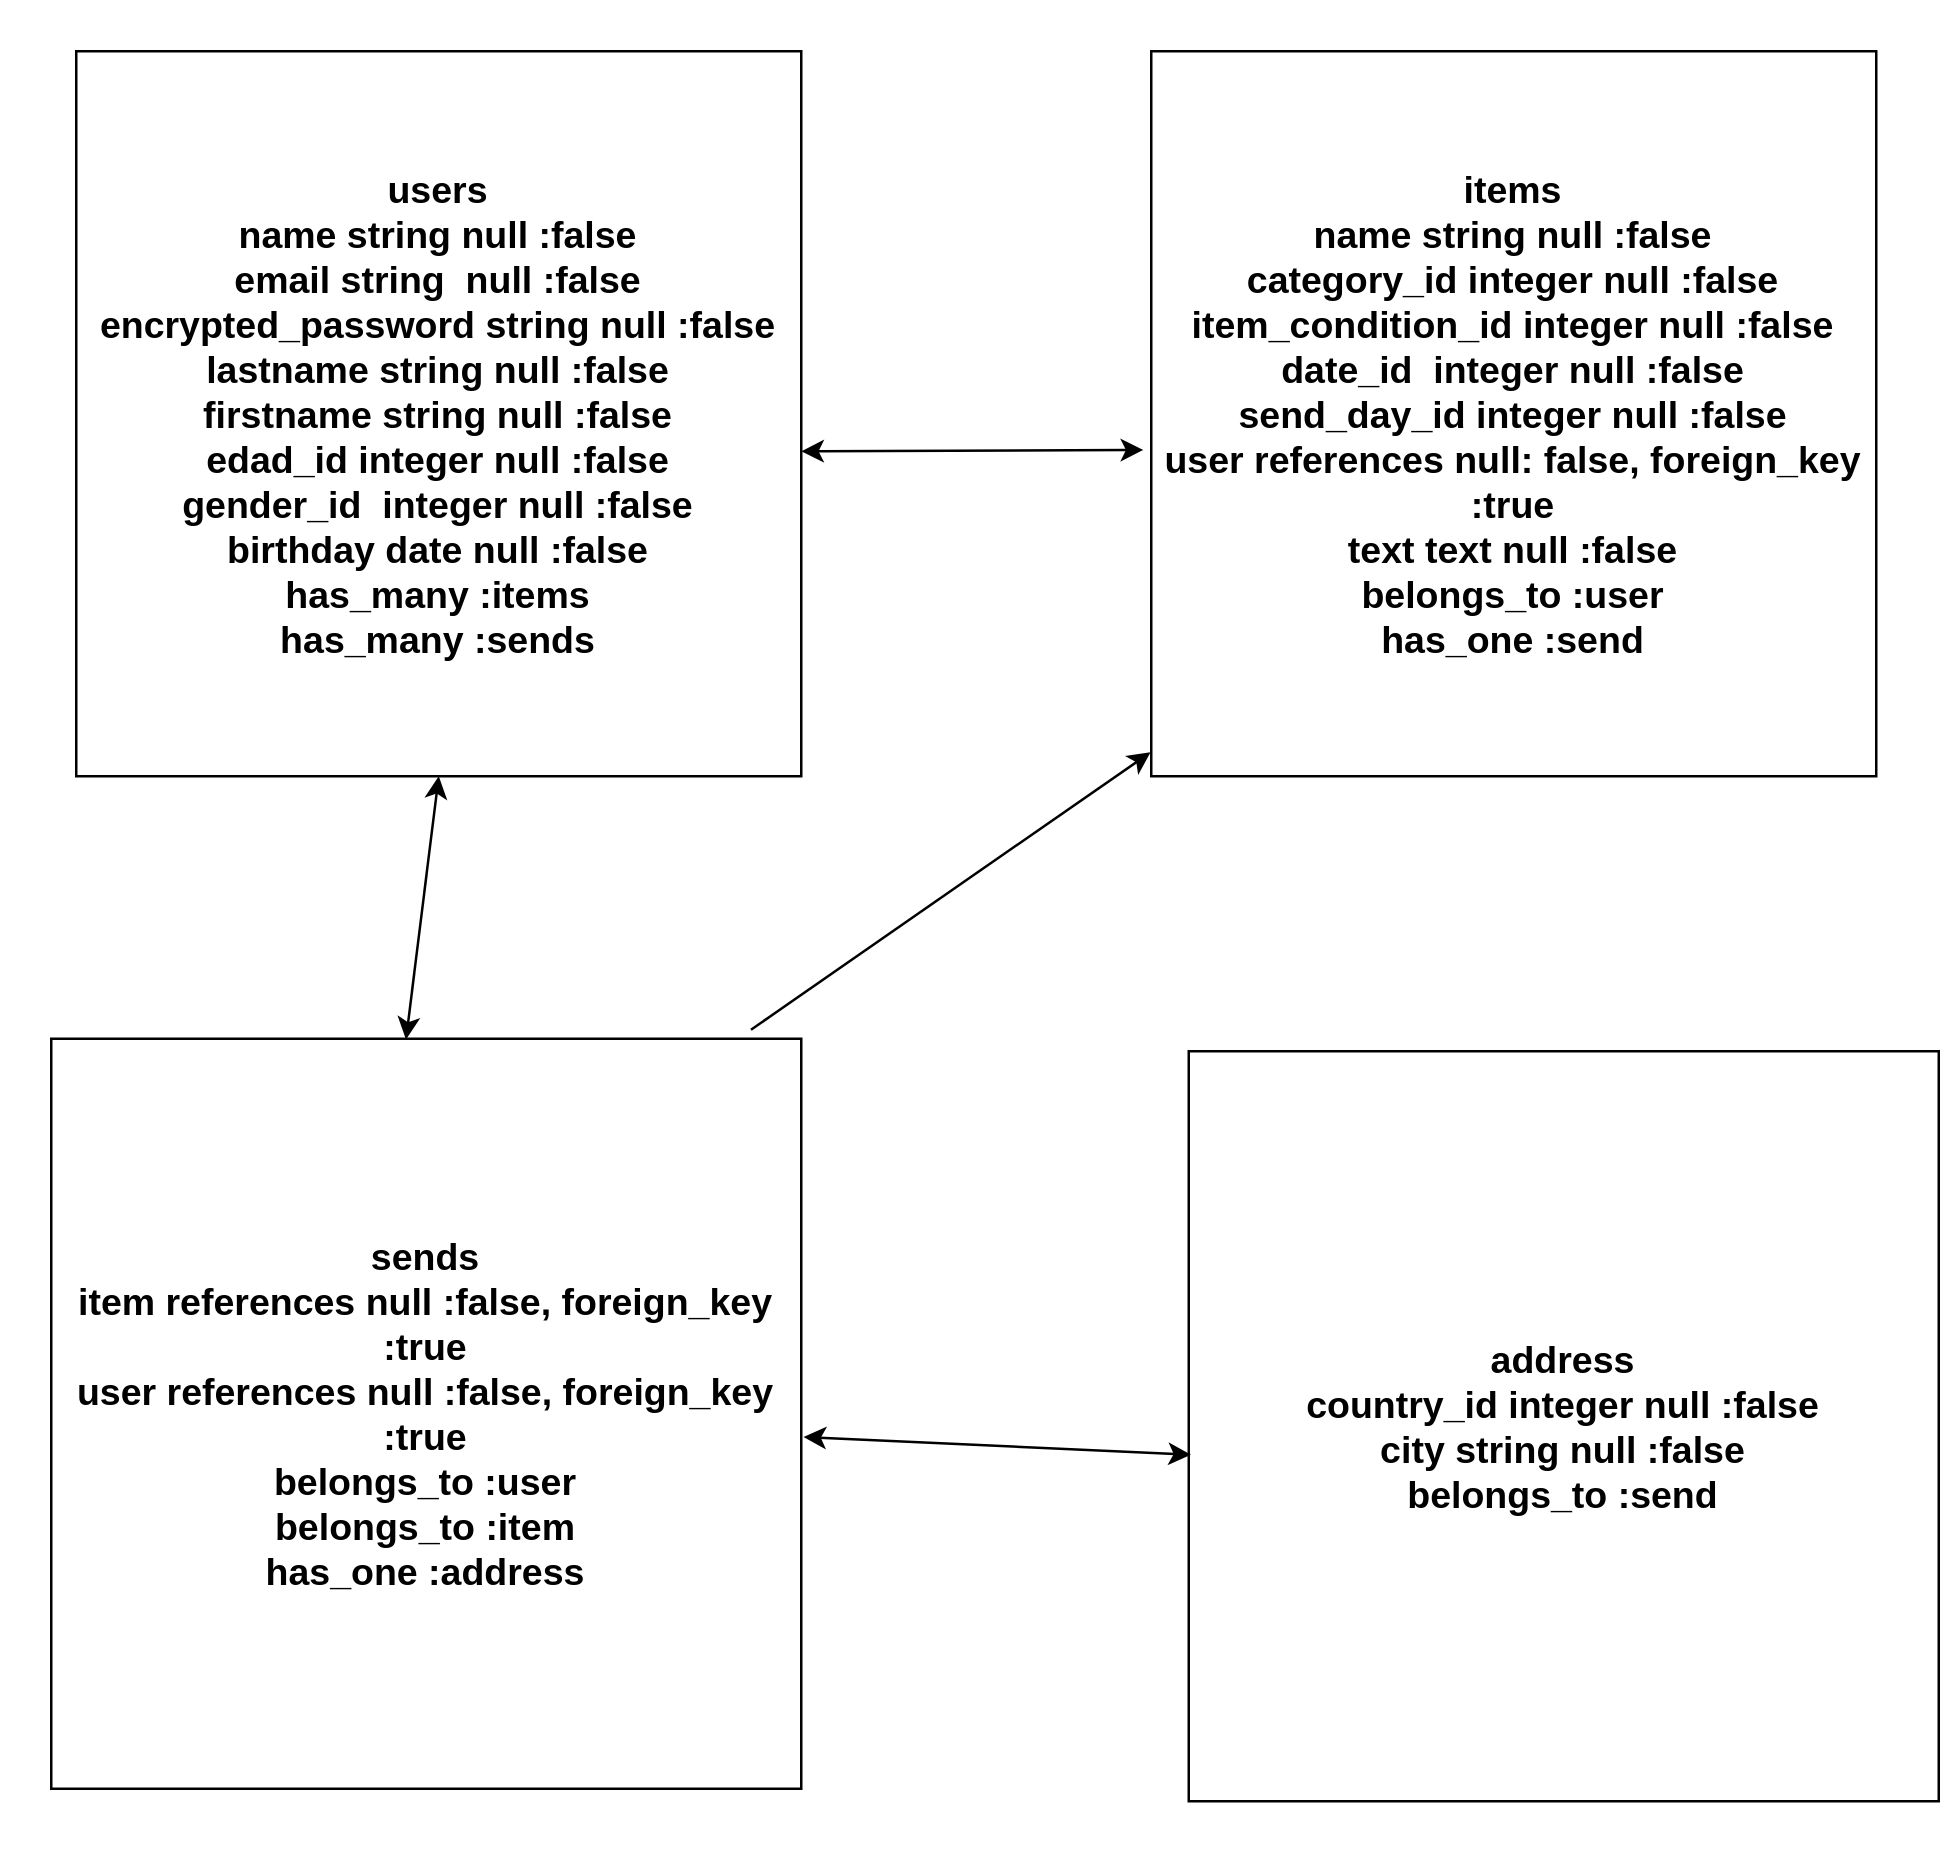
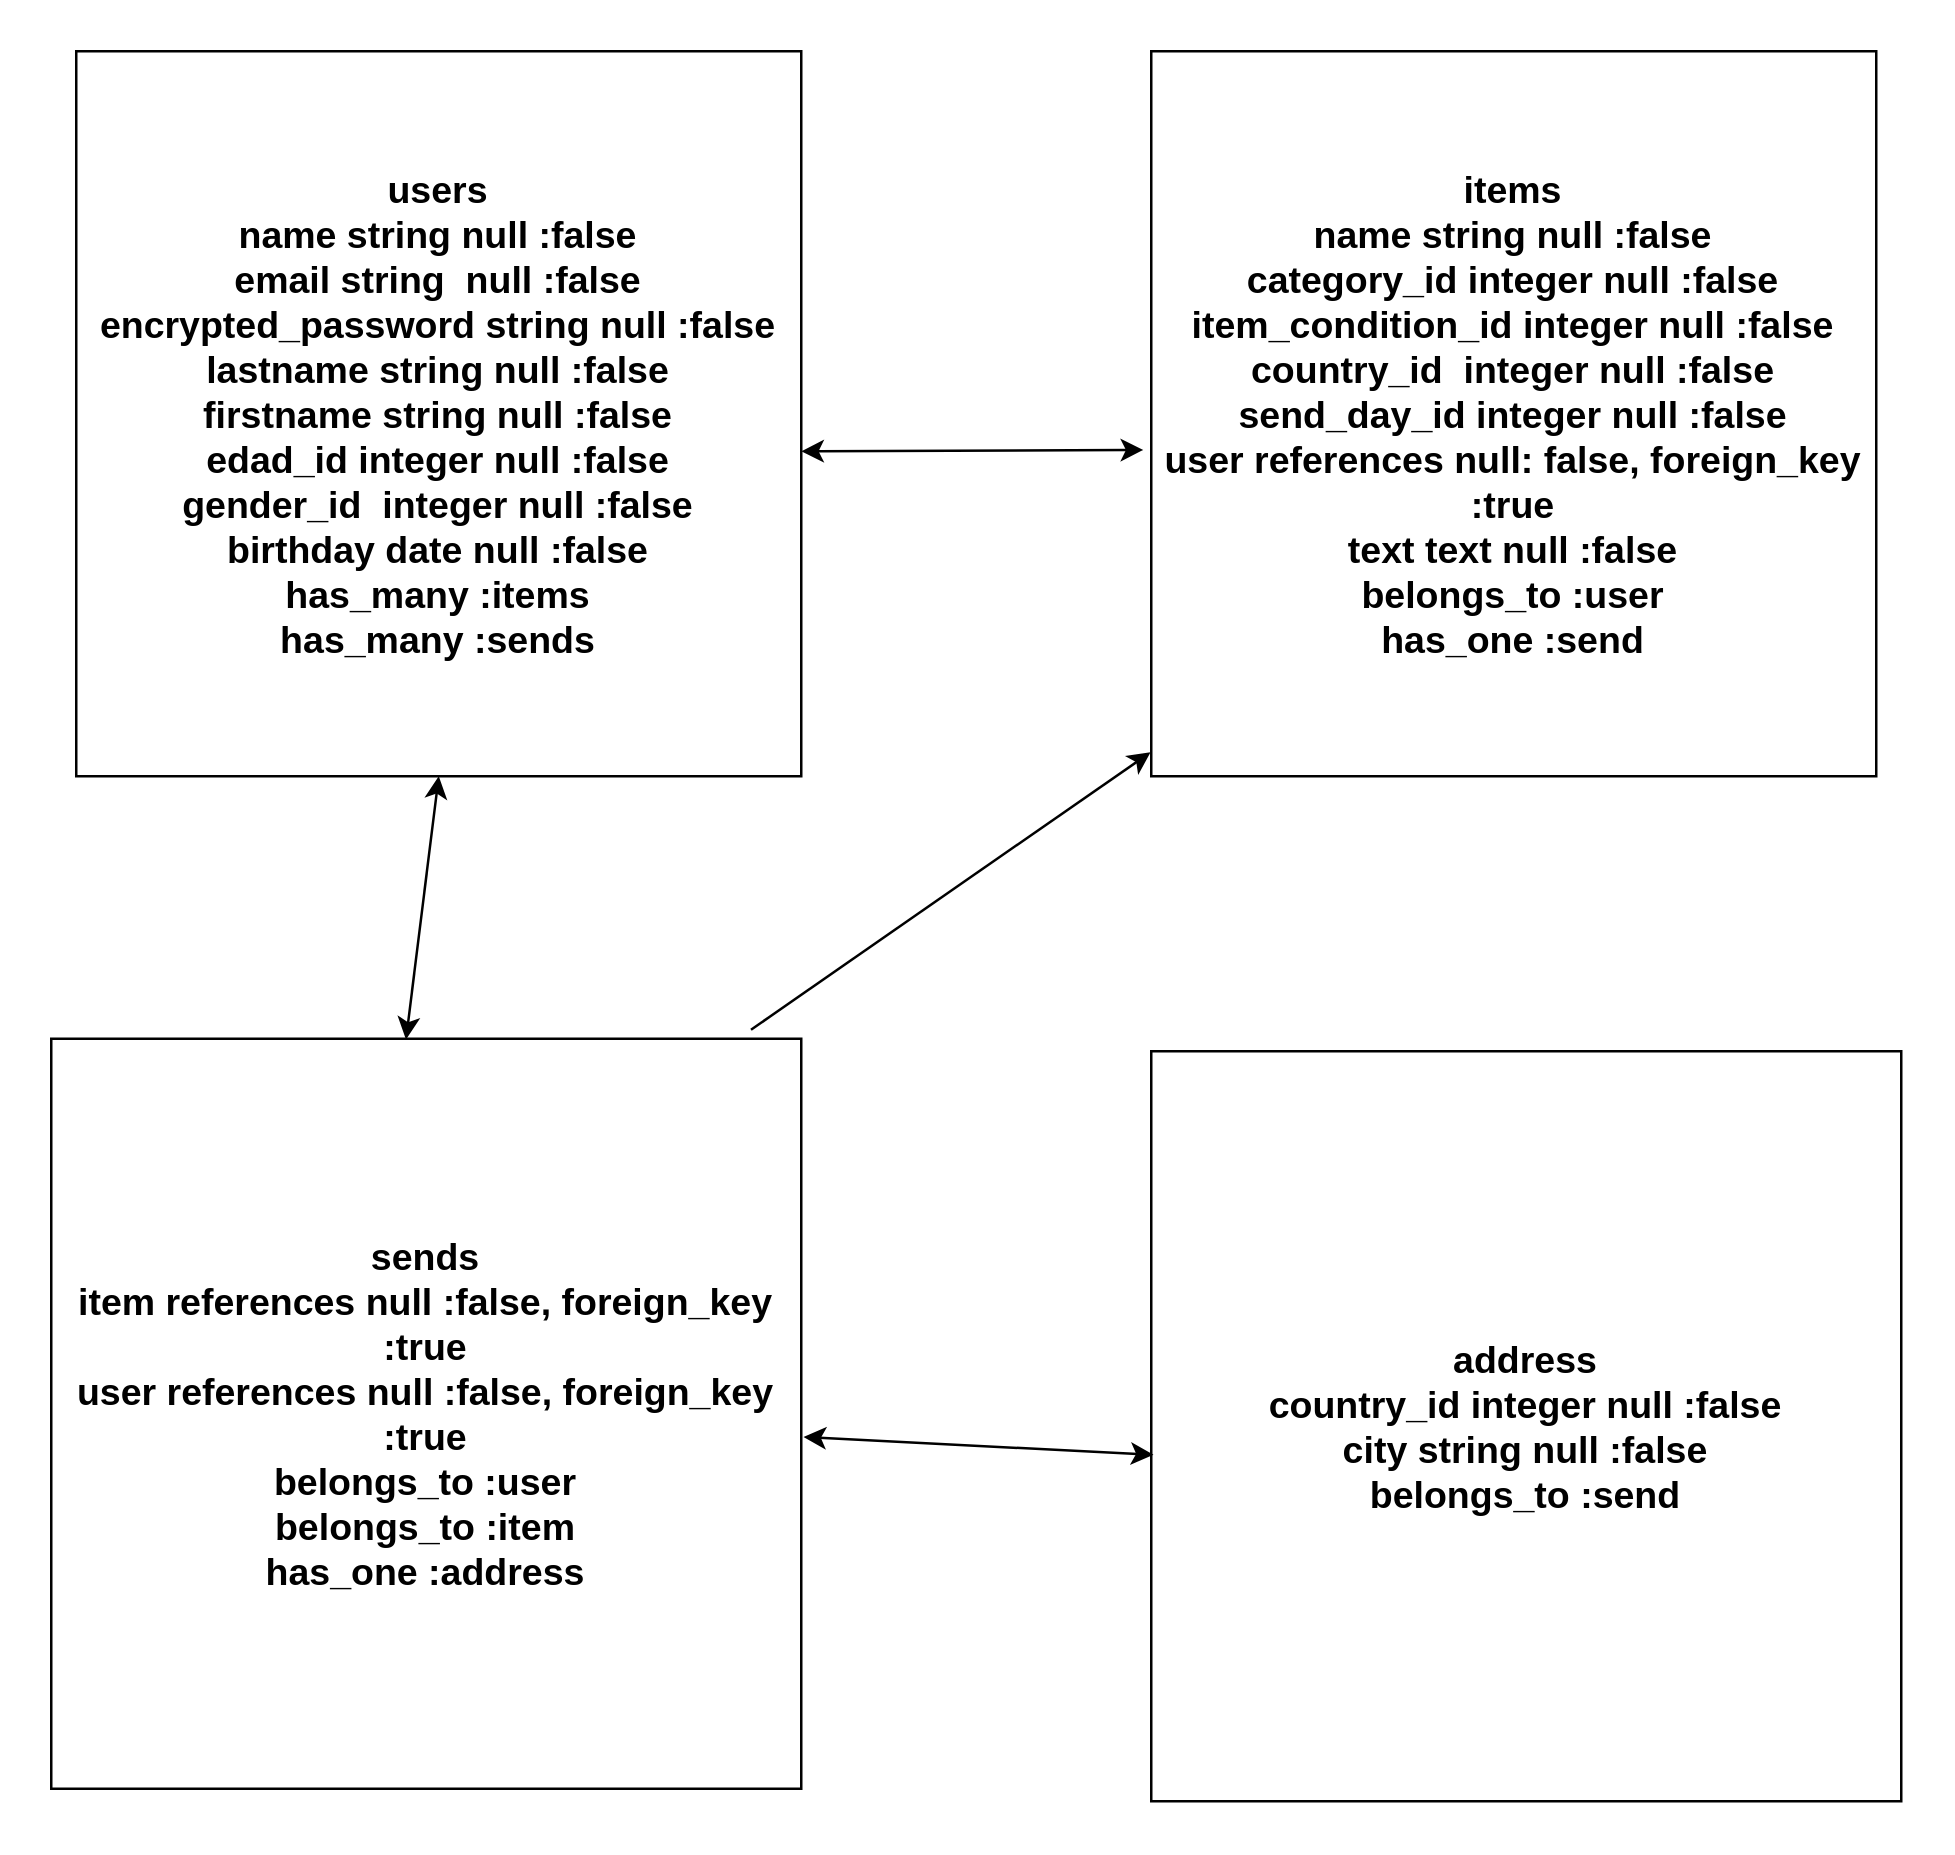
(1514, 414) -> (1514, 414)
(1564, 1426) -> (1526, 1426)
